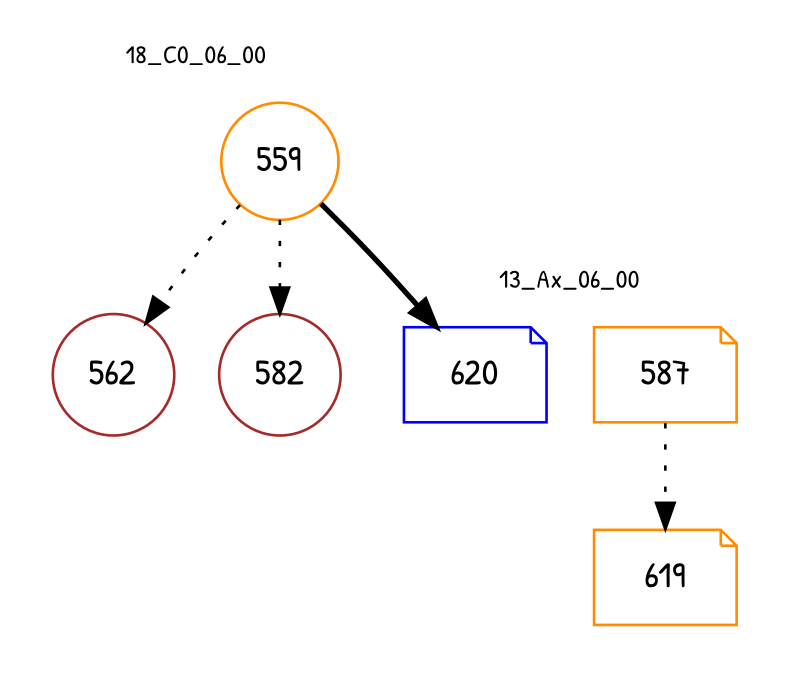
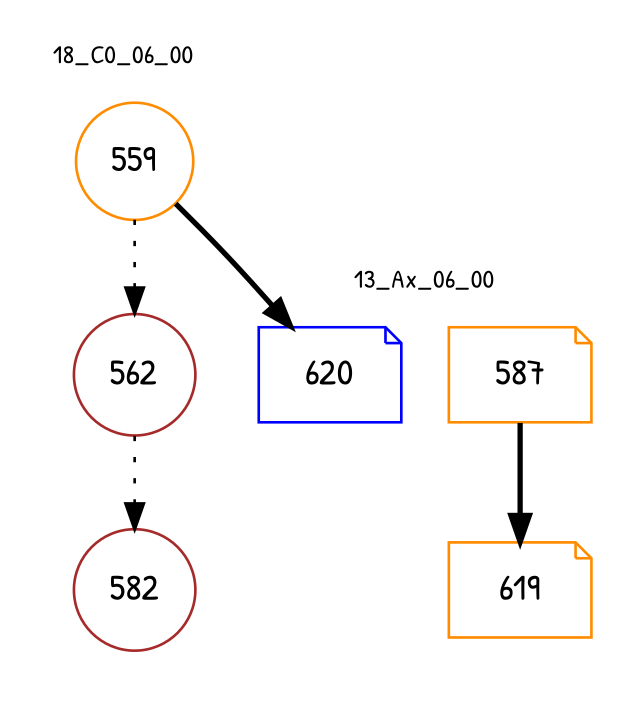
(280, 253) -> (135, 470)
(665, 463) -> (520, 469)
